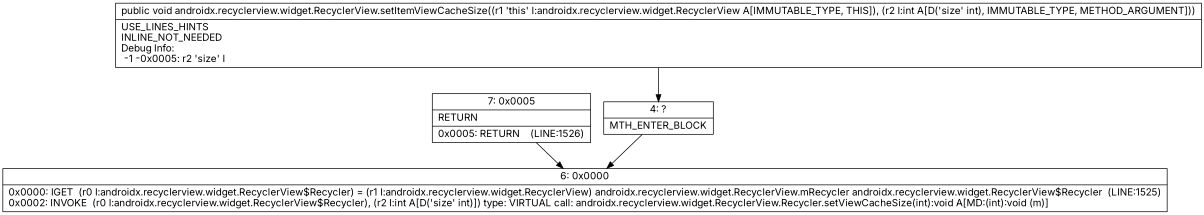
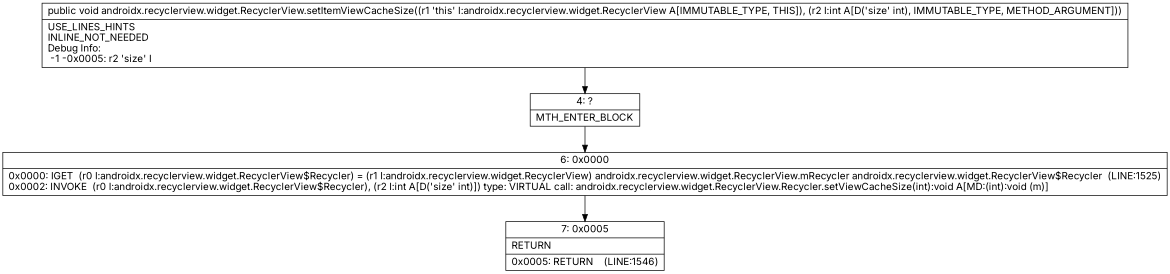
(511, 134) -> (585, 262)
(547, 153) -> (585, 205)
